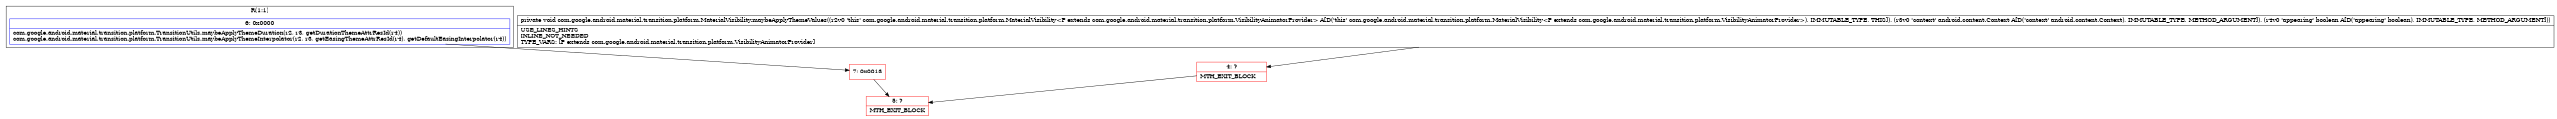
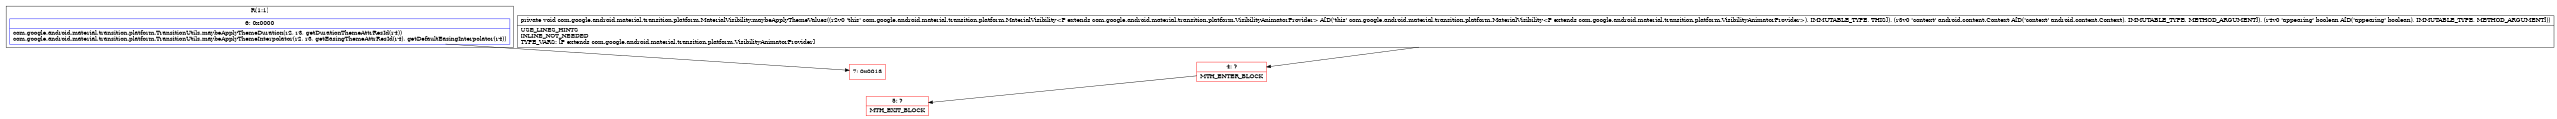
(1228, 77) -> (1232, 77)
(880, 86) -> none
